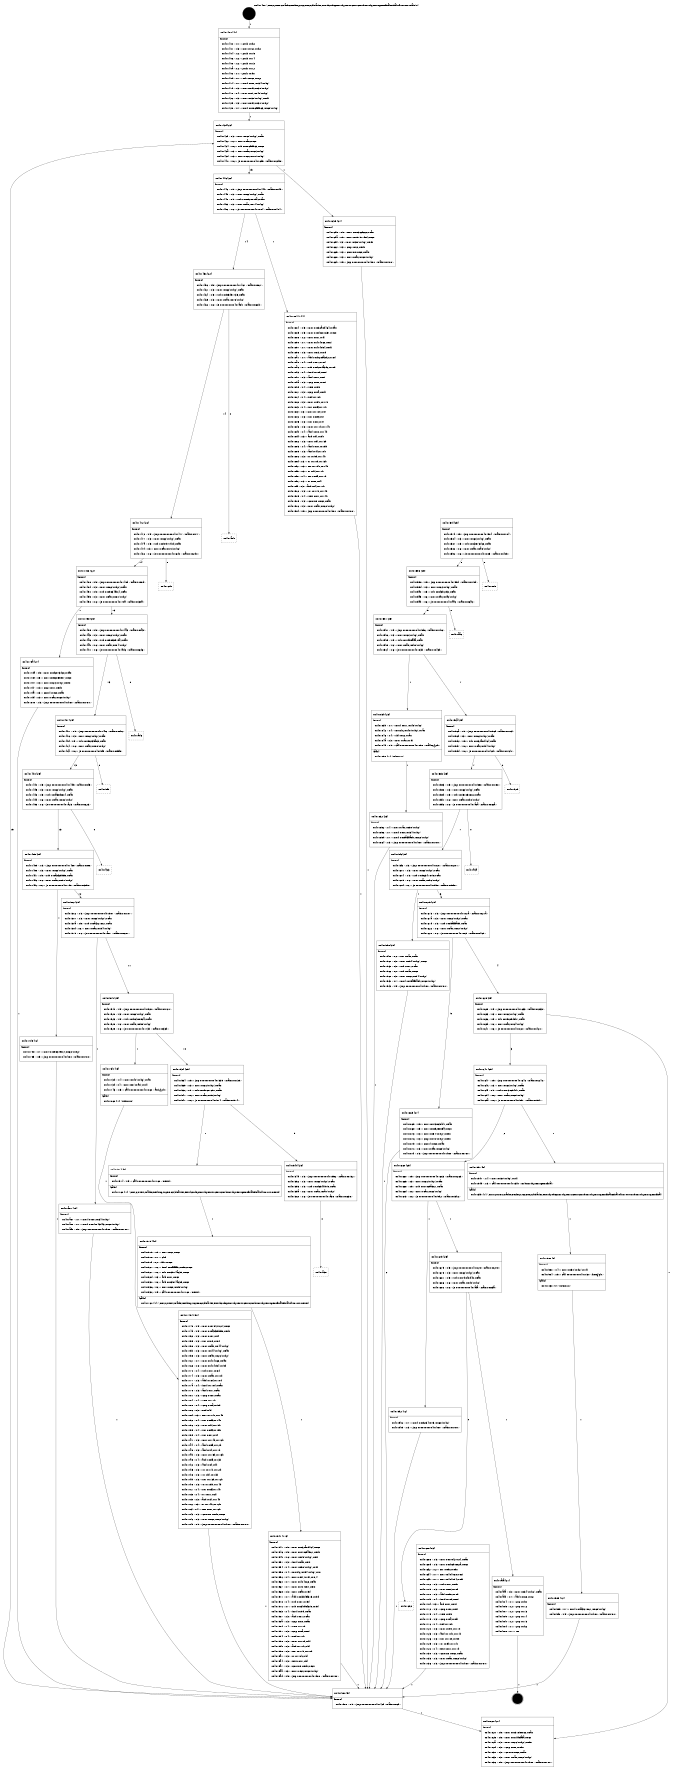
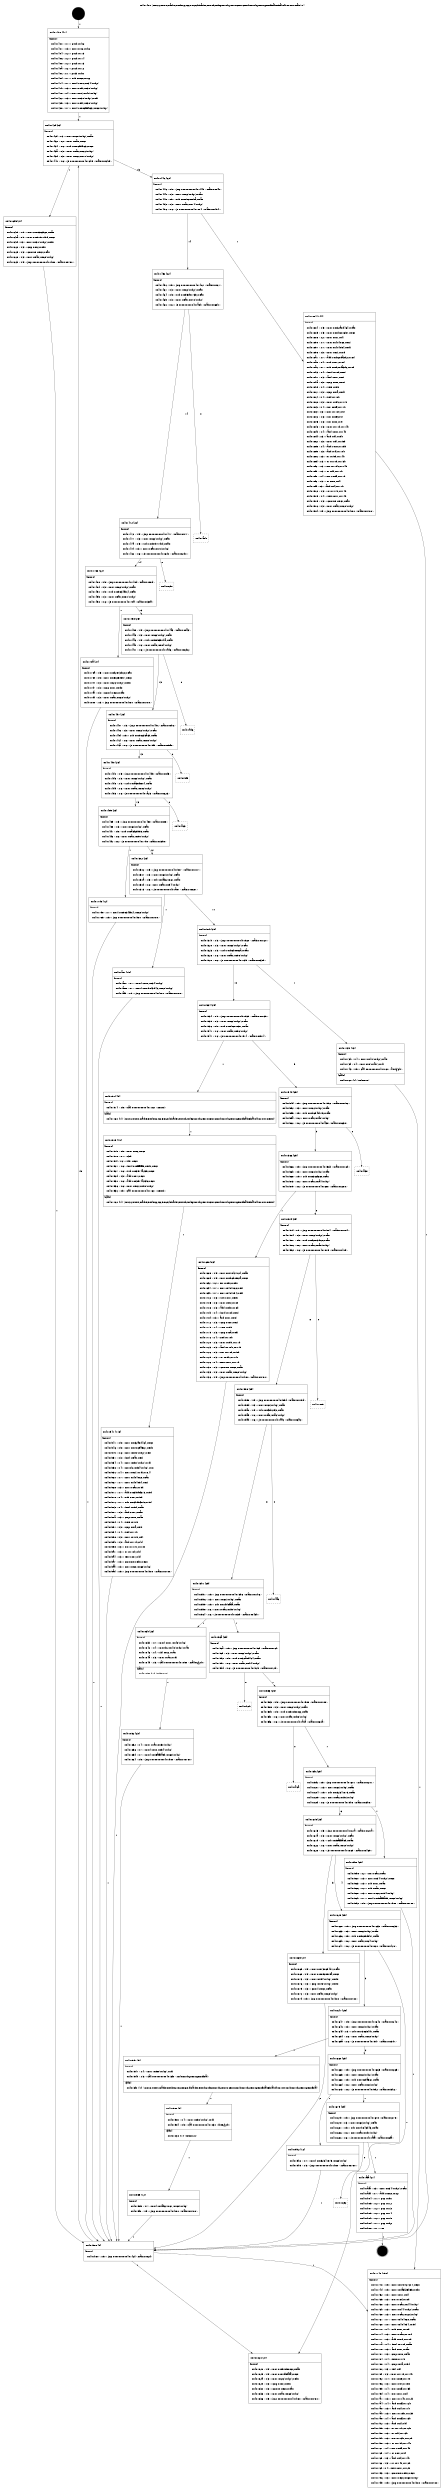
none -> (315, 1171)
(236, 1642) -> (269, 2261)
